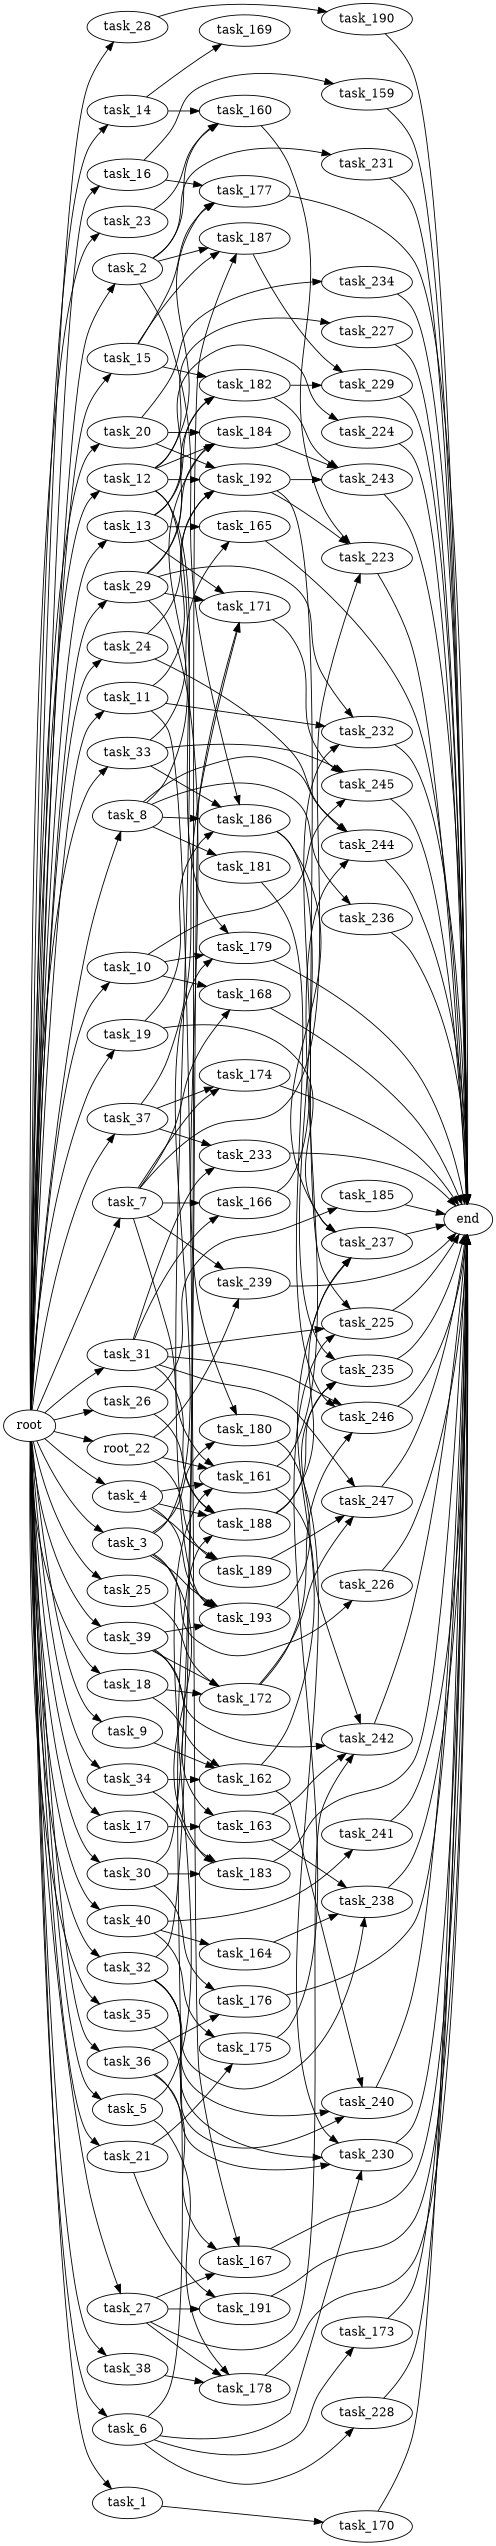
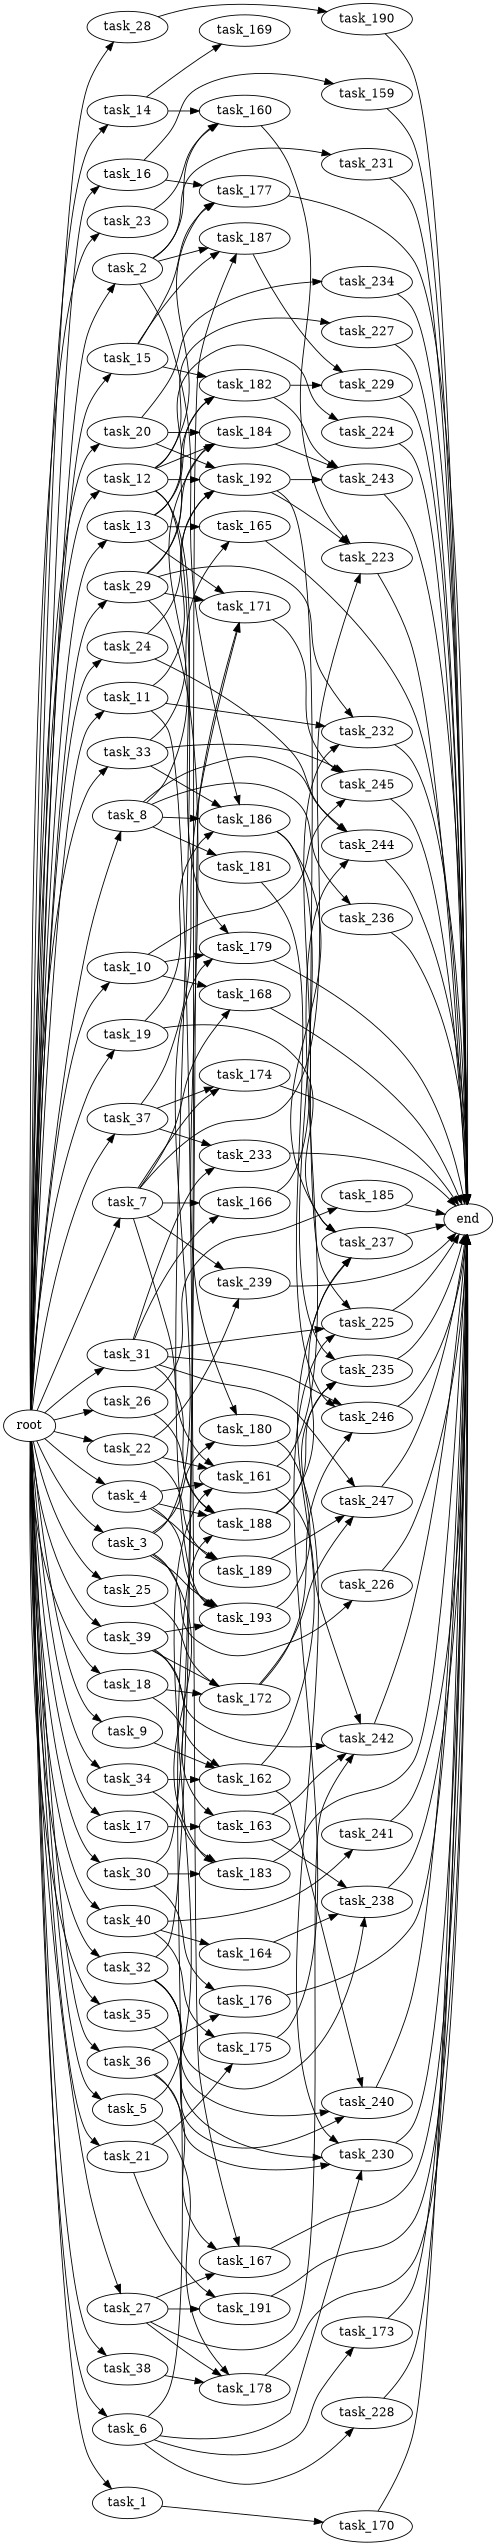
(127, 1449) -> (127, 1449)
